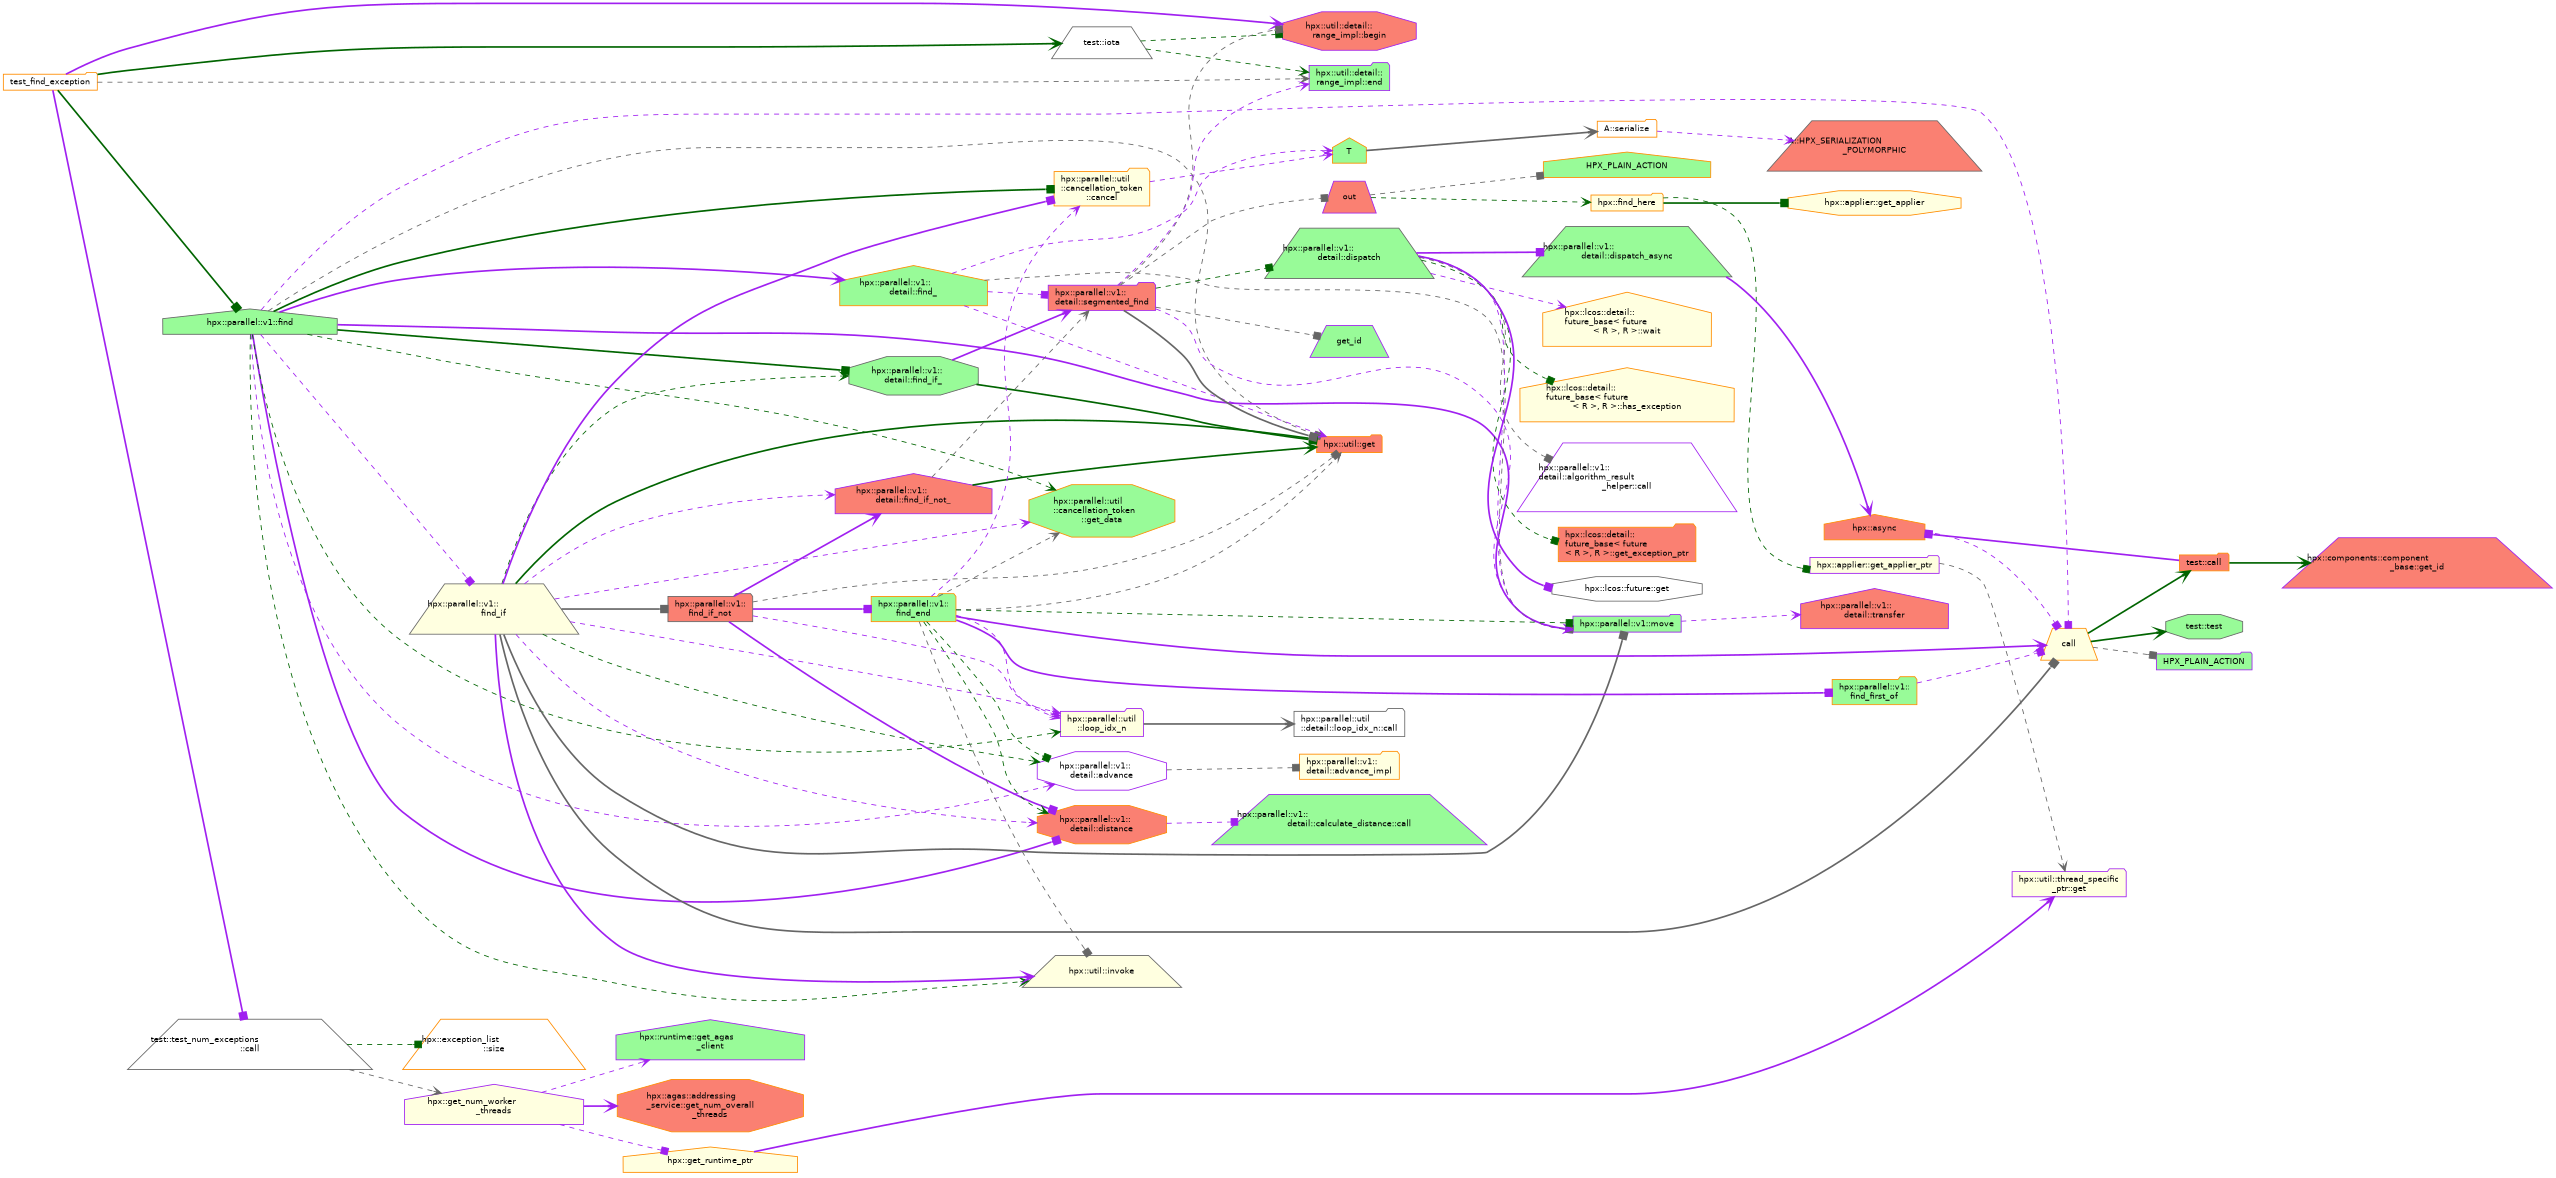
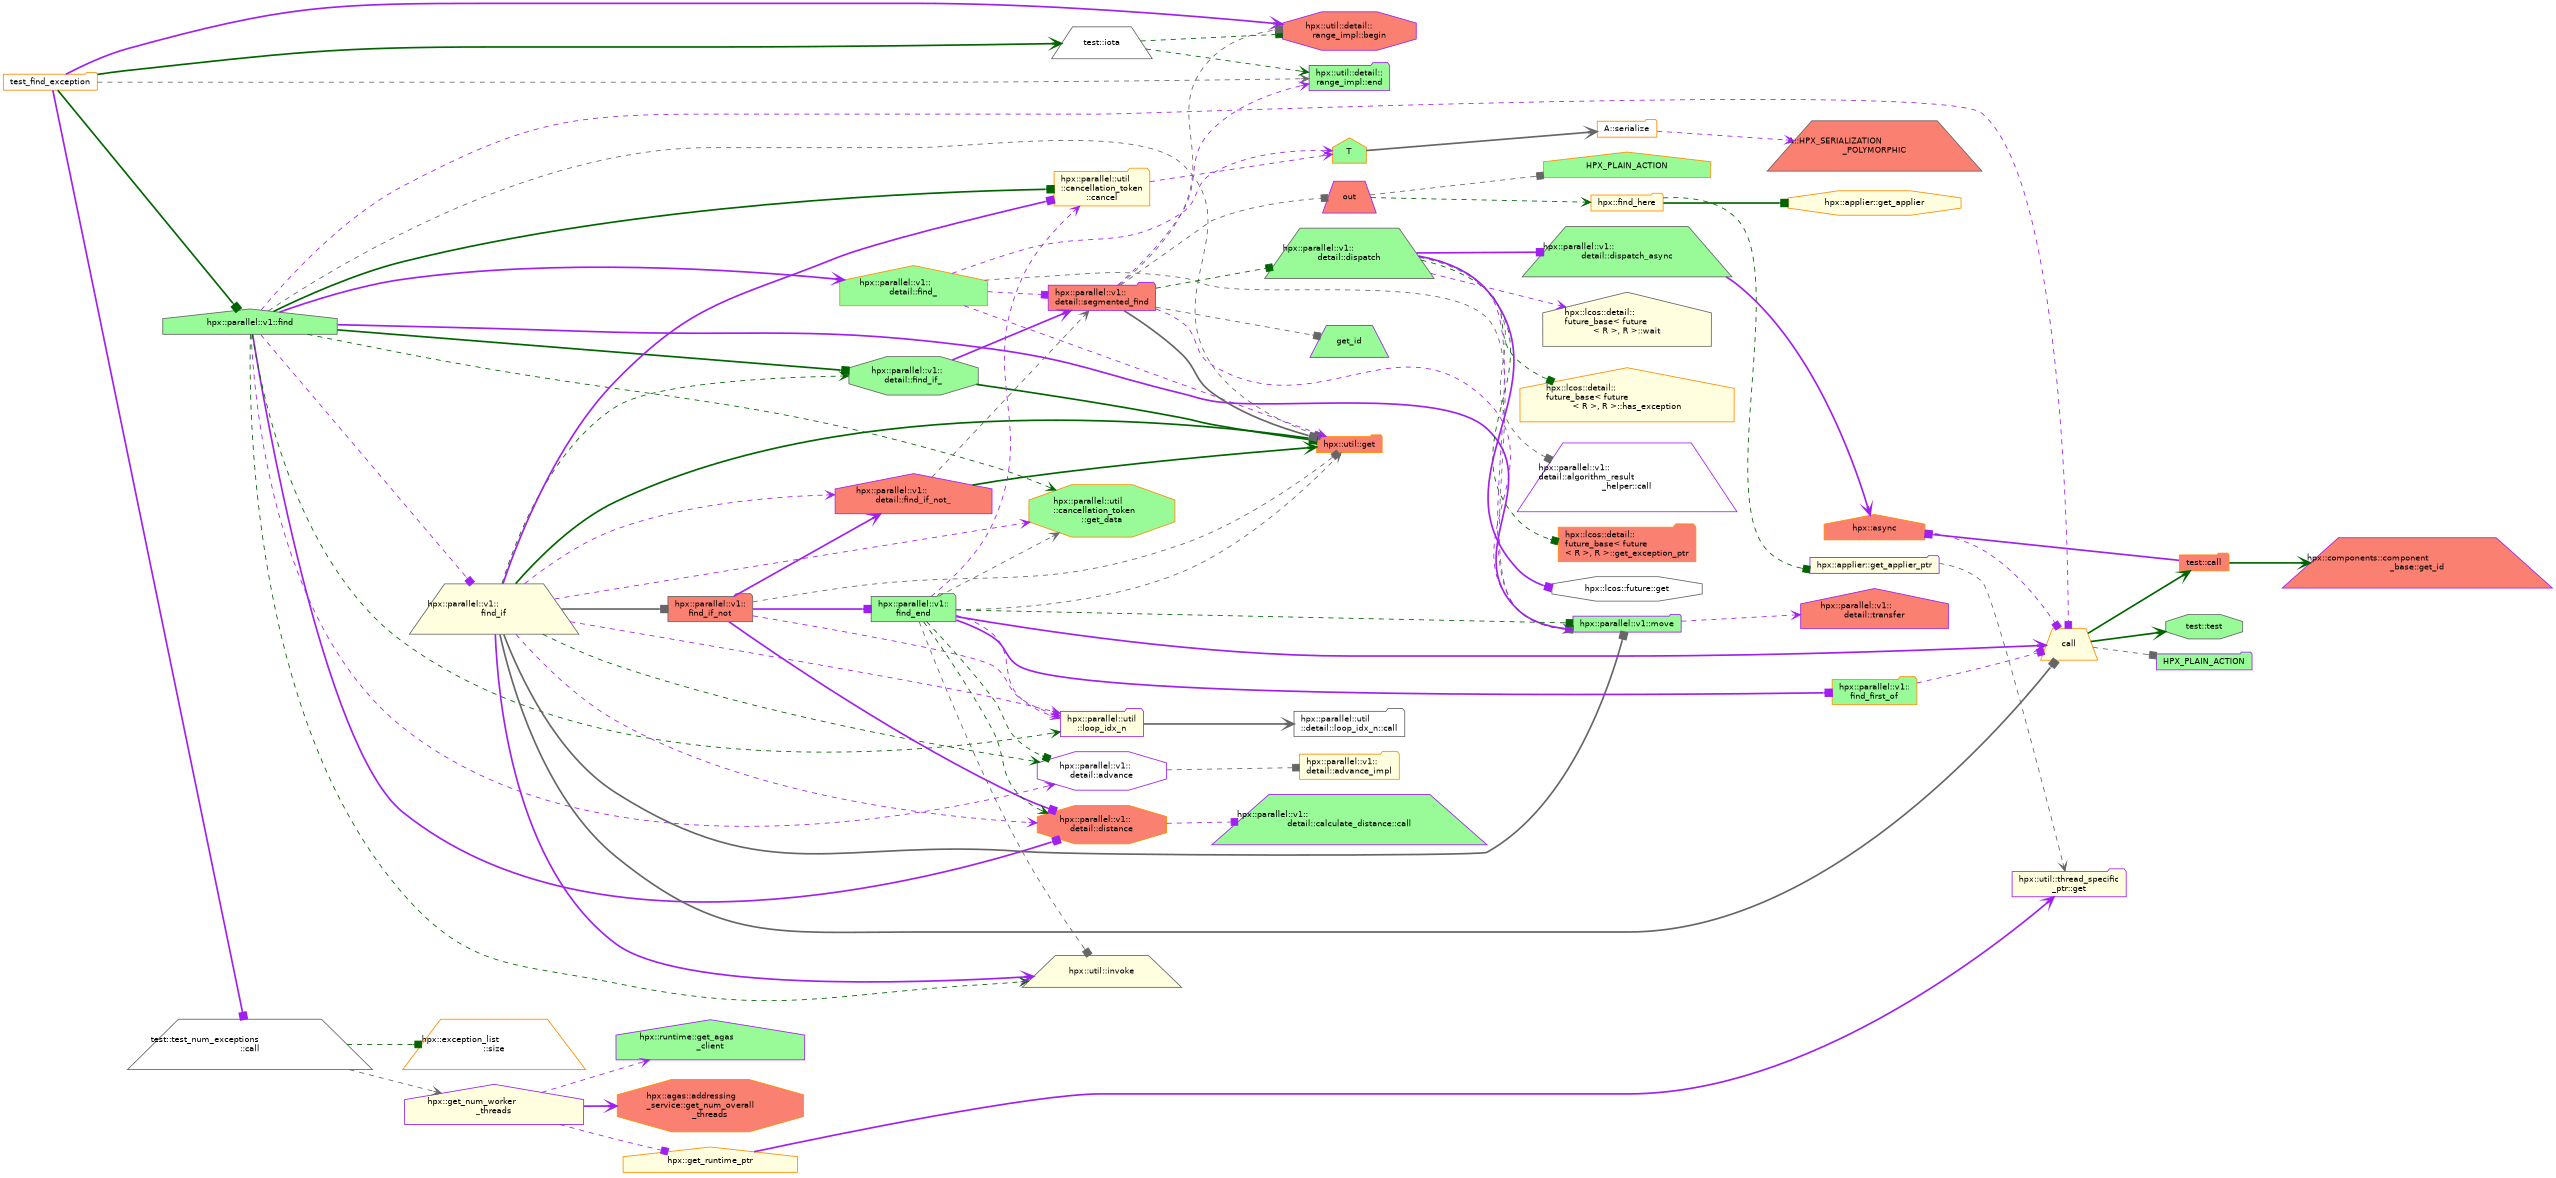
(1627, 322) -> (1627, 322)
(914, 609) -> (914, 609)
